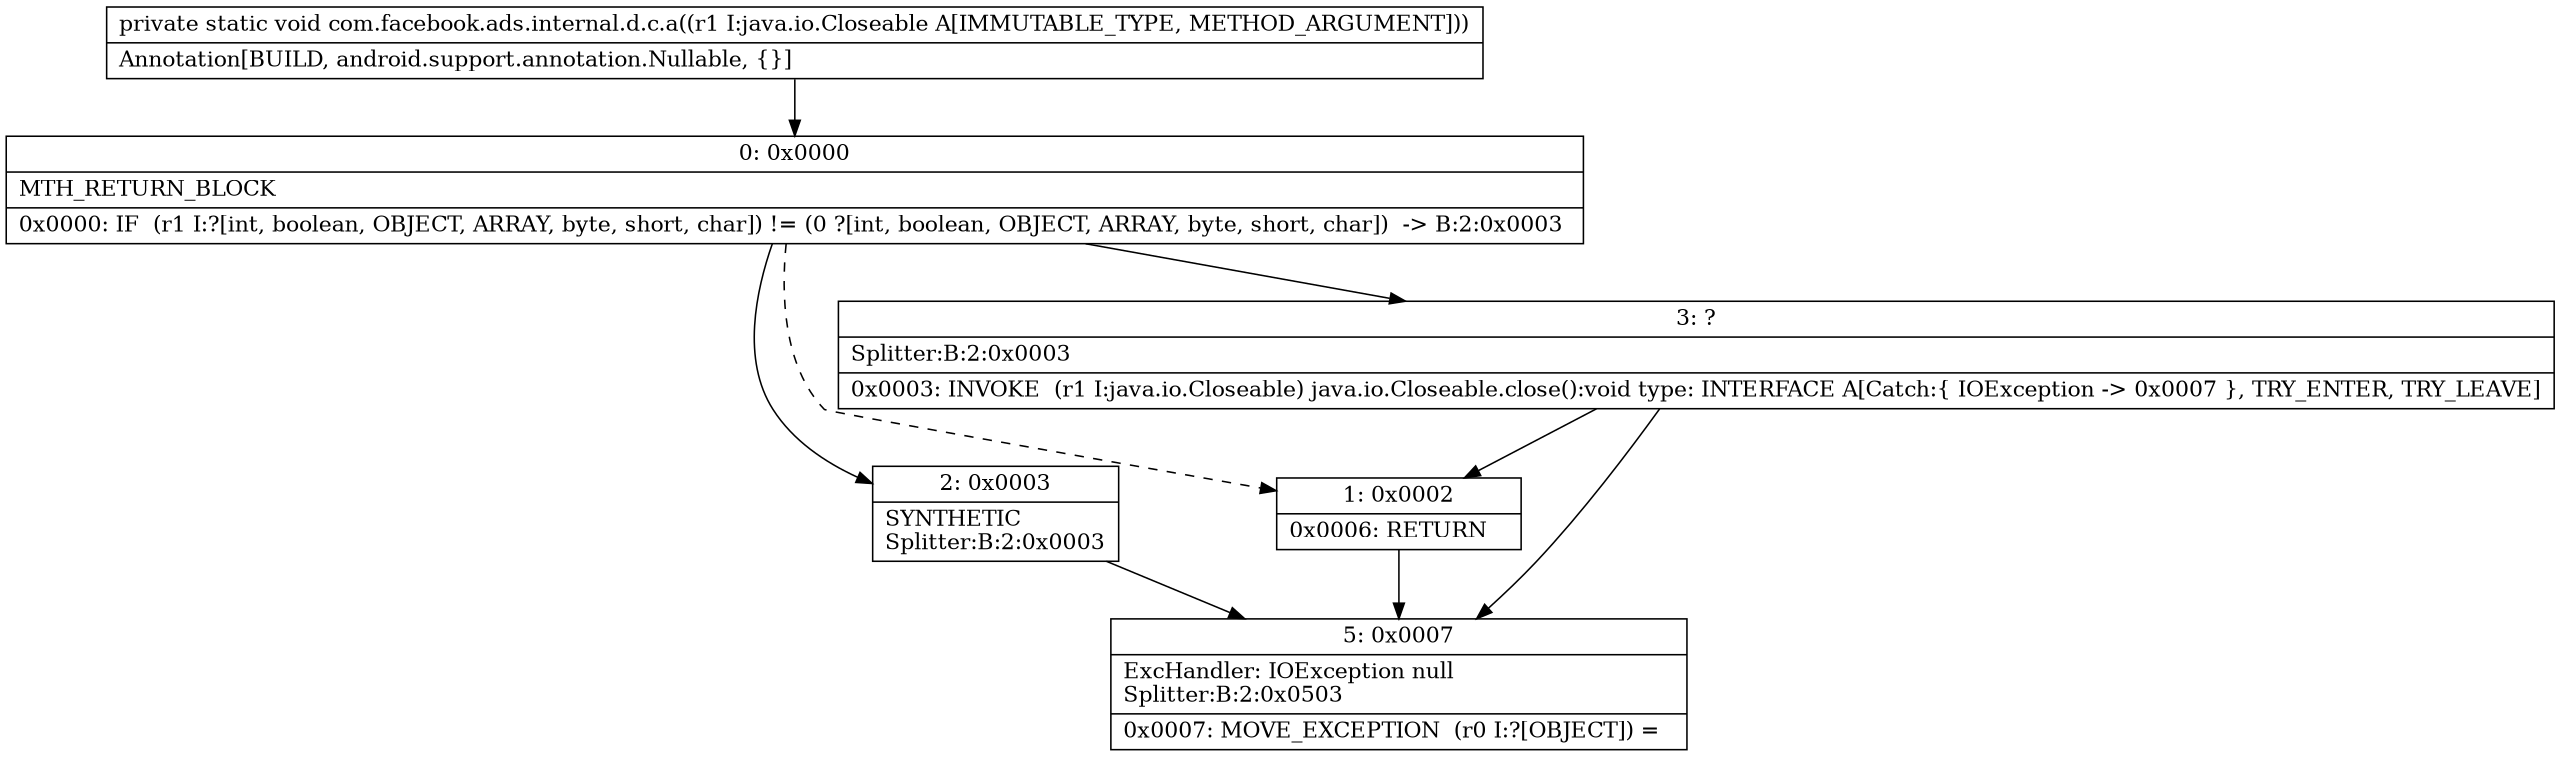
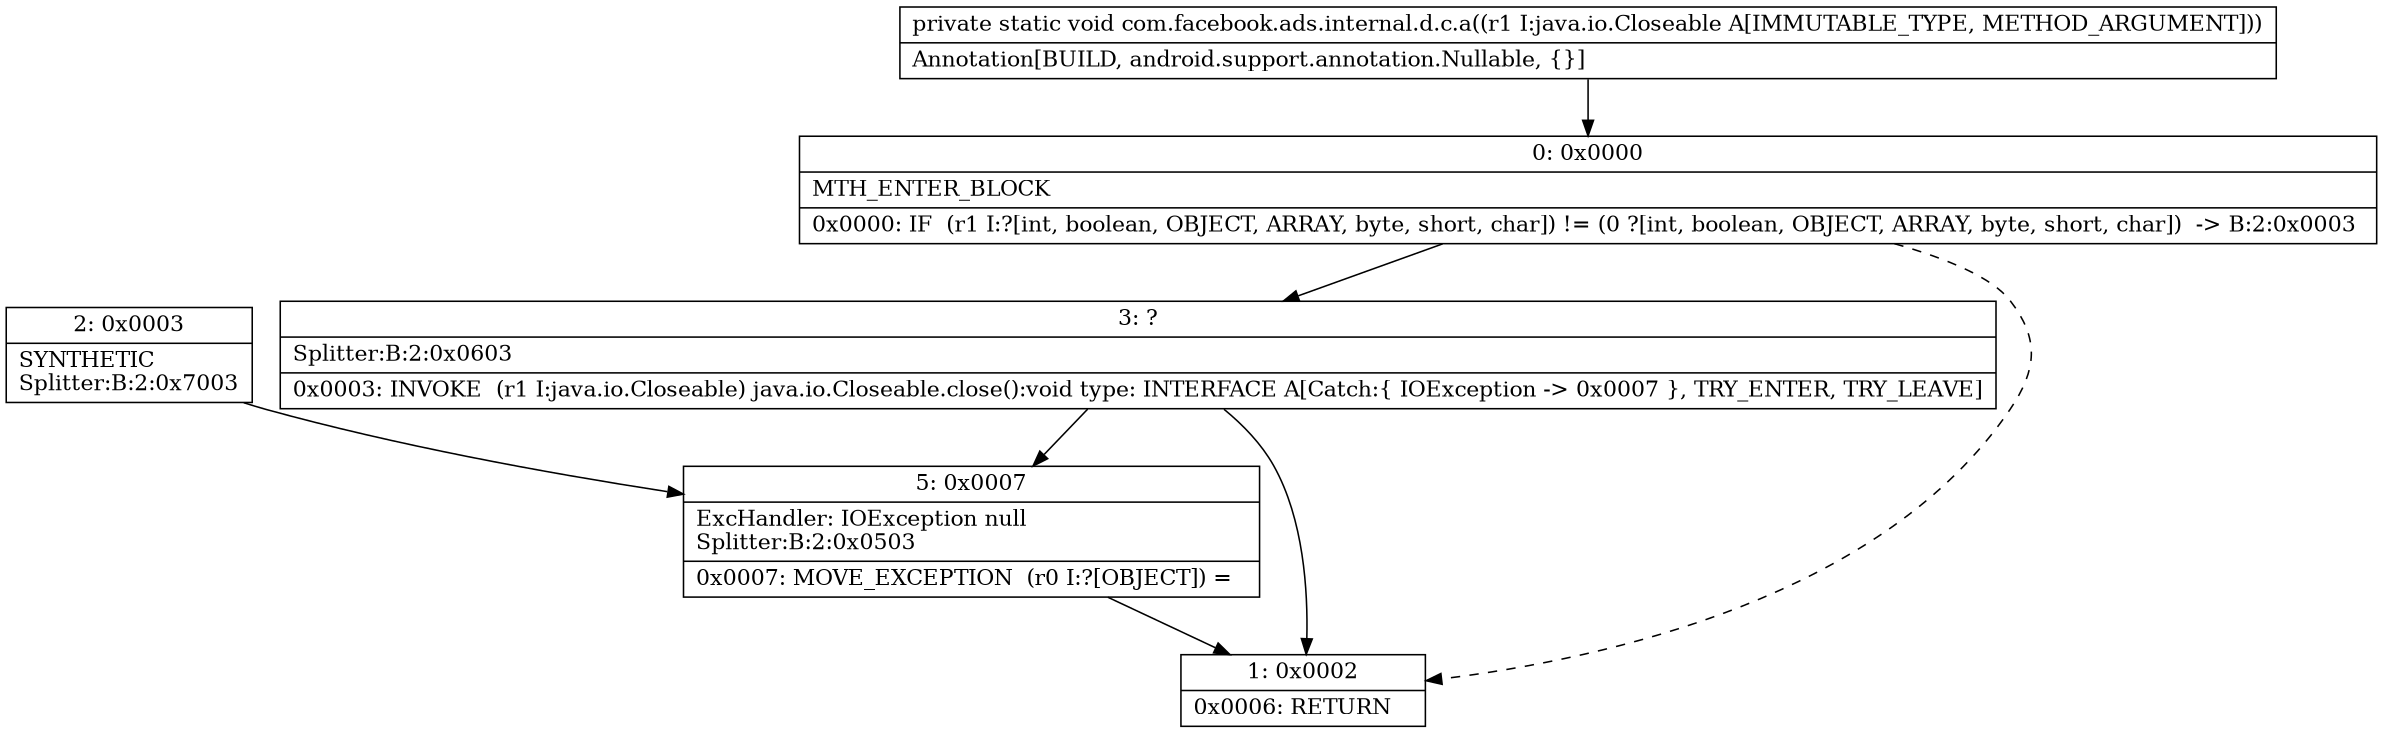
(148, 189) -> (932, 189)
(961, 354) -> (403, 354)
(761, 382) -> none
(996, 543) -> (129, 384)
(1399, 576) -> (1162, 623)
